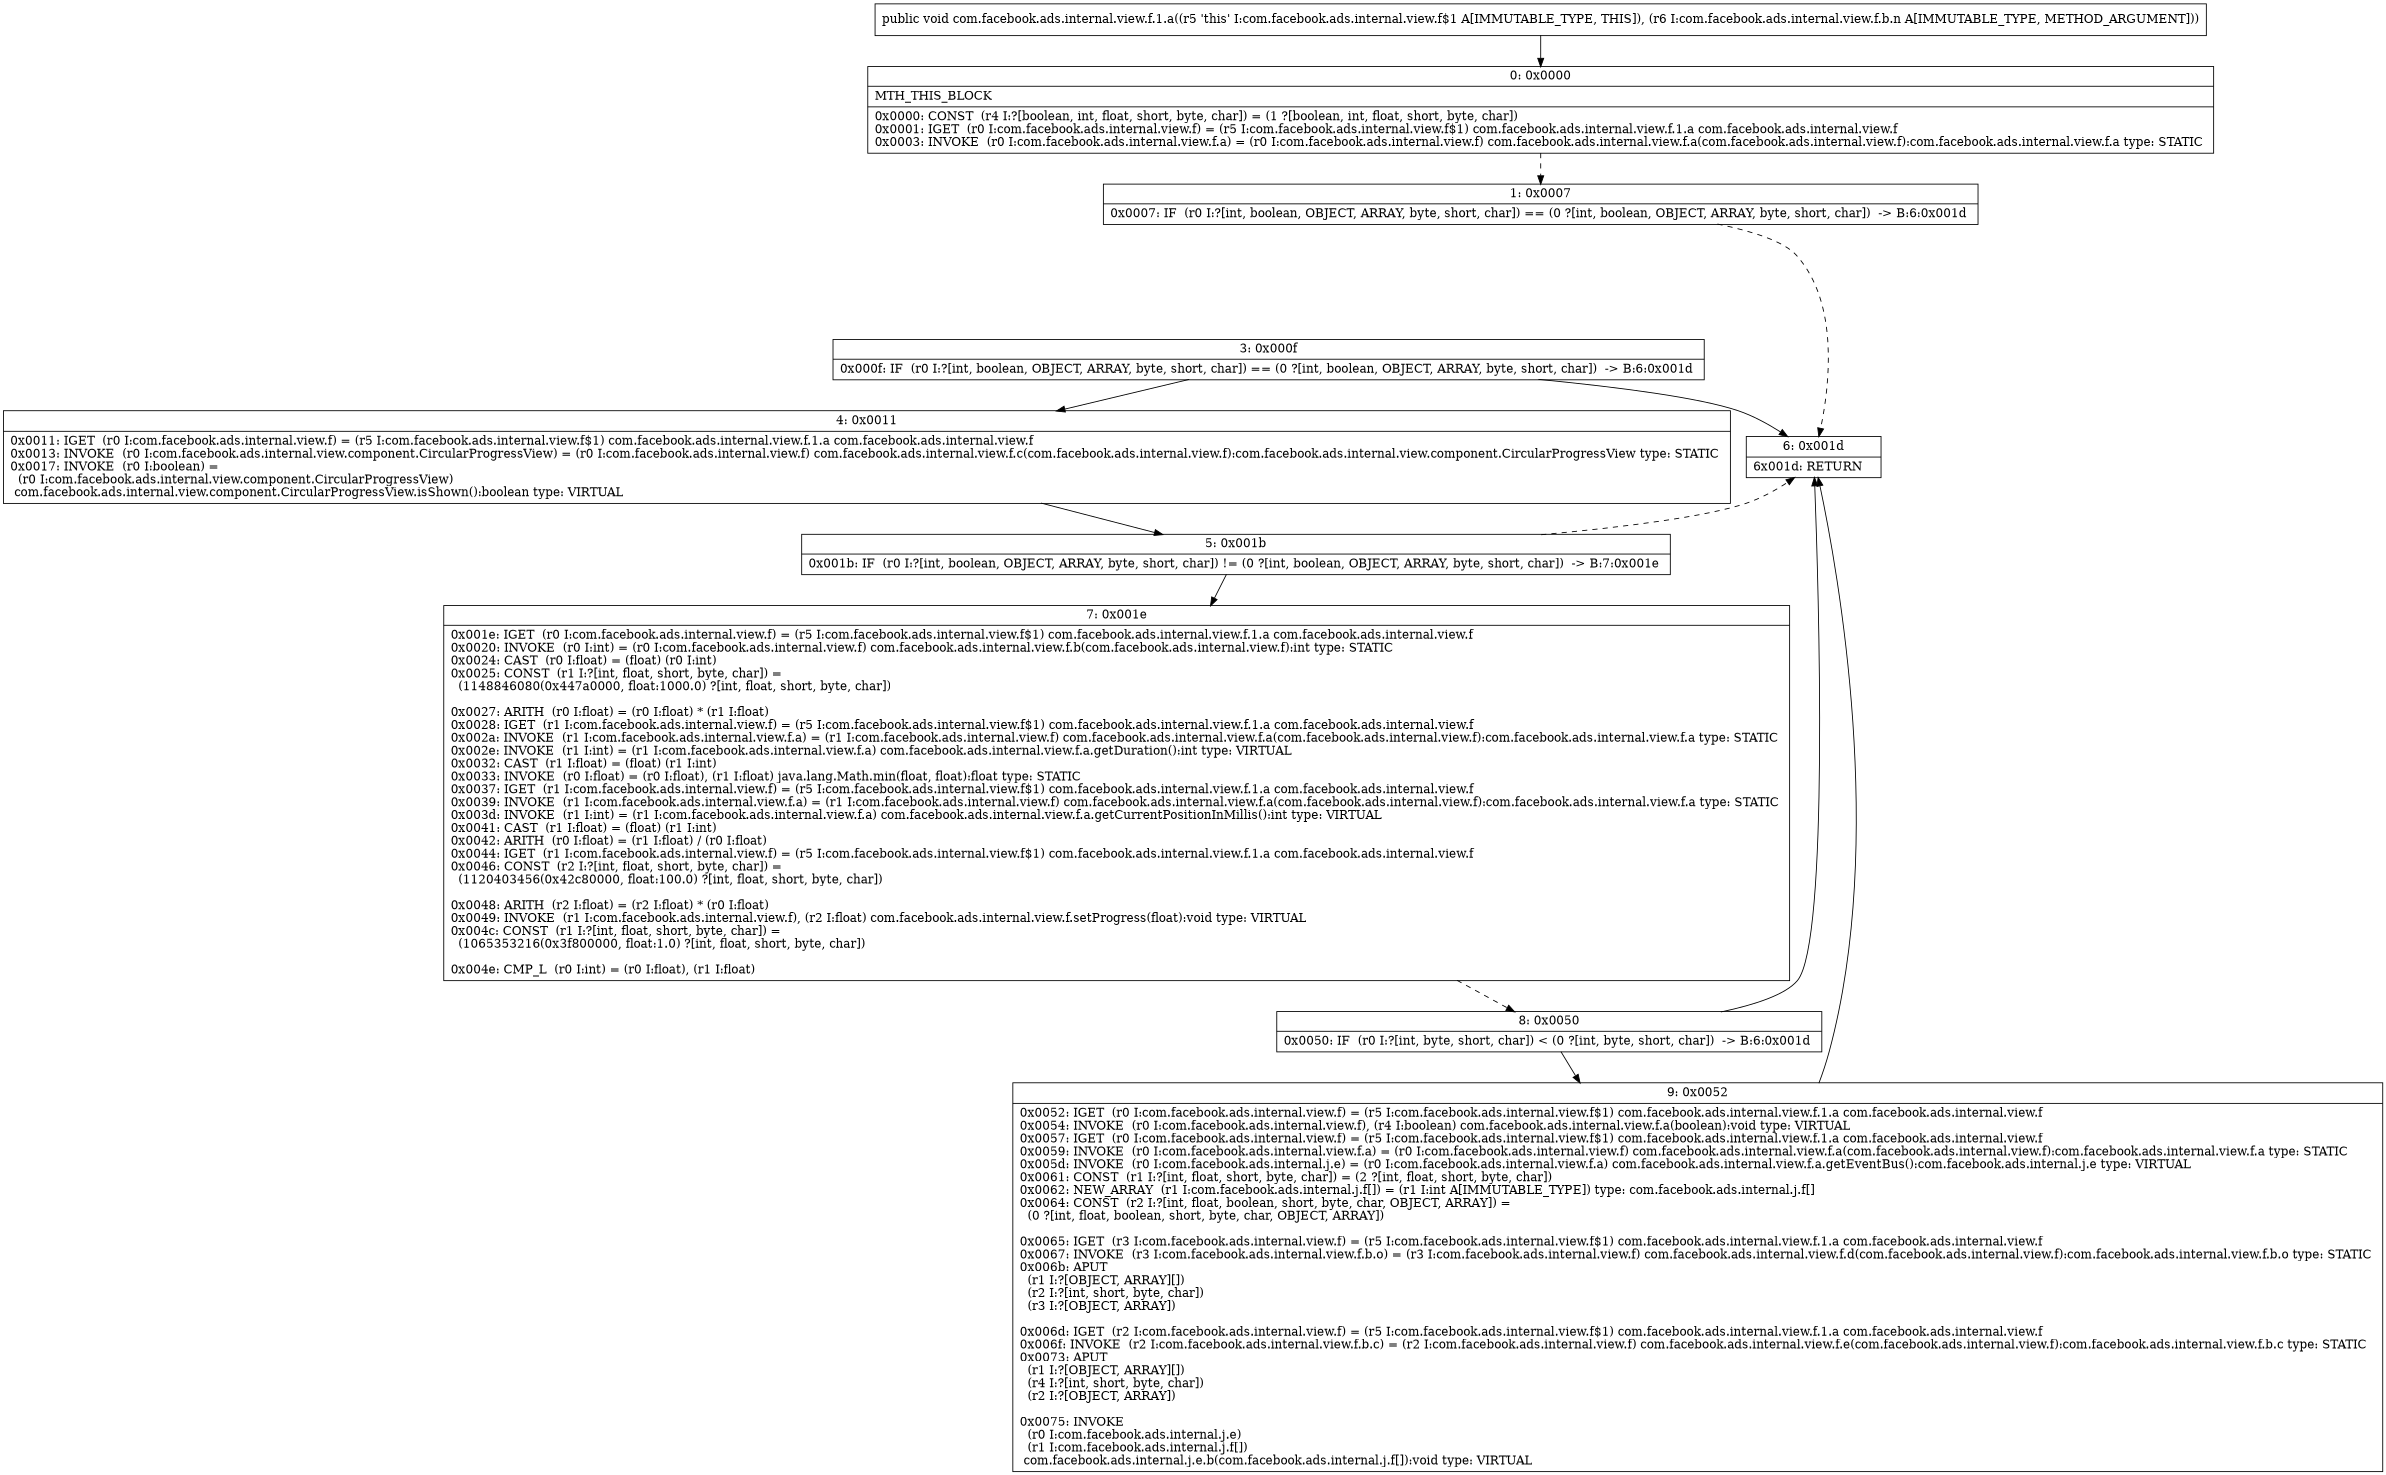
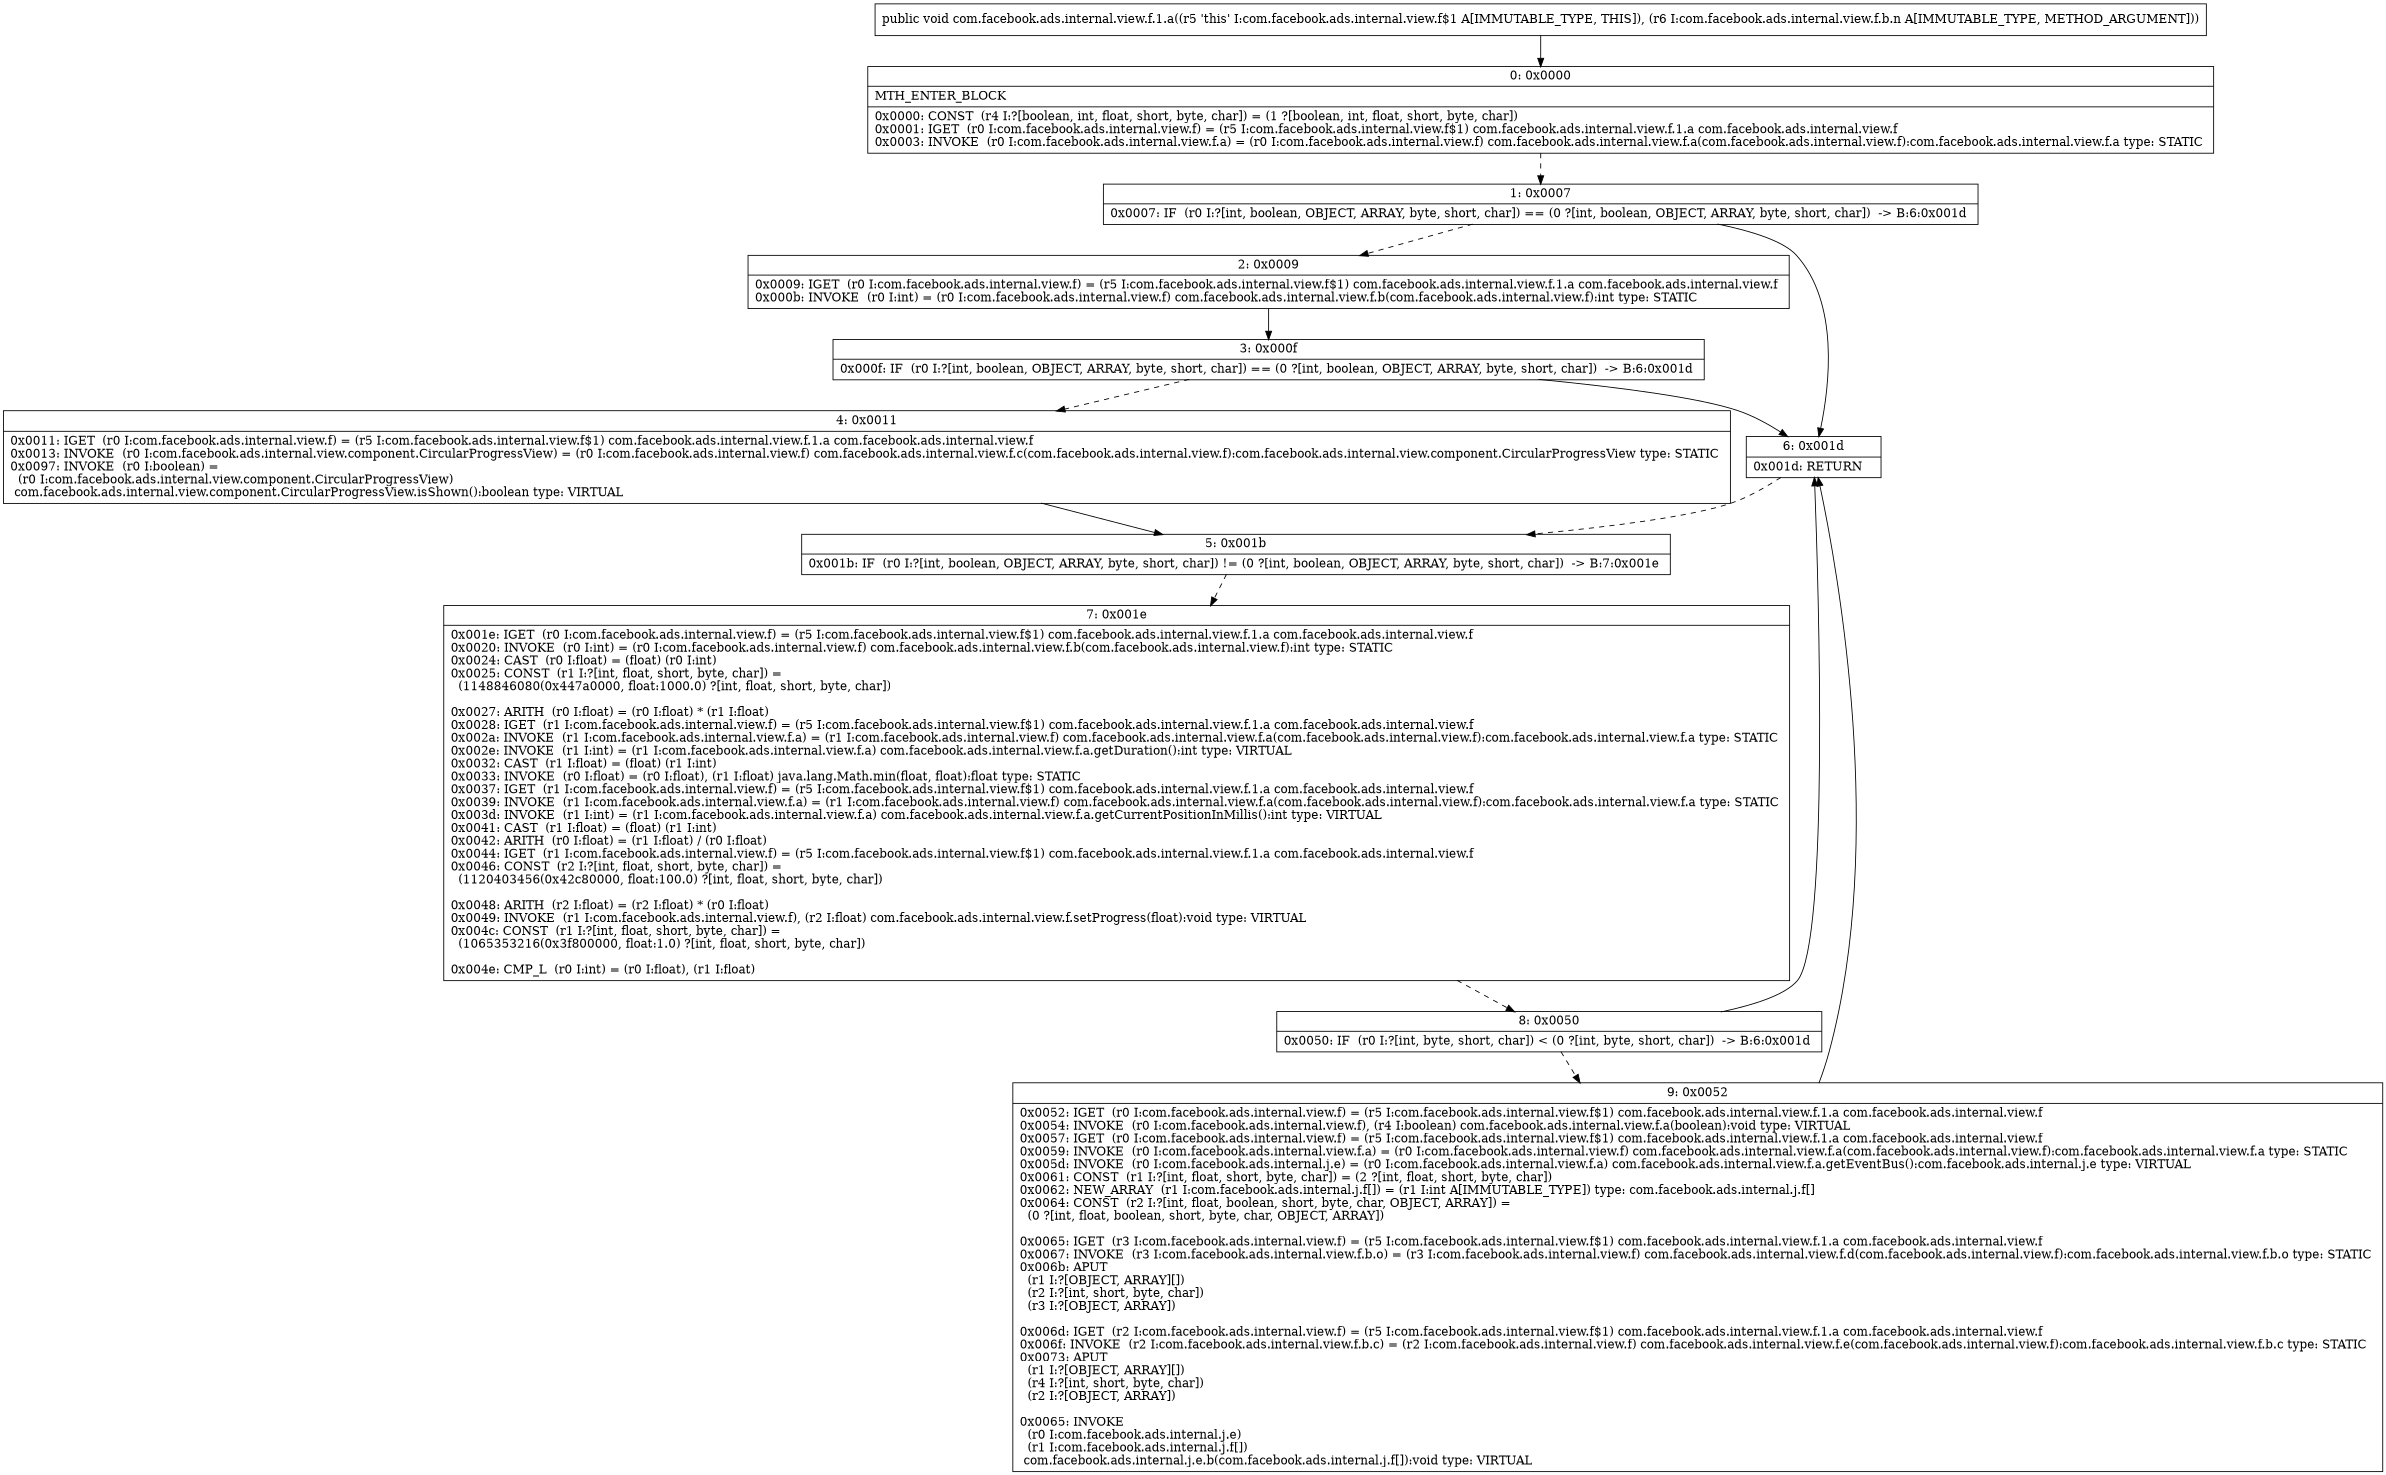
(933, 96) -> (941, 96)
none -> (1269, 282)
(1819, 296) -> (1819, 296)
(1127, 394) -> (1127, 394)
(117, 467) -> (117, 467)
(1814, 467) -> (1814, 467)
(1667, 520) -> (1662, 518)
(1220, 586) -> (1220, 586)
(1568, 1064) -> (1568, 1064)
(1076, 1422) -> (1076, 1422)
